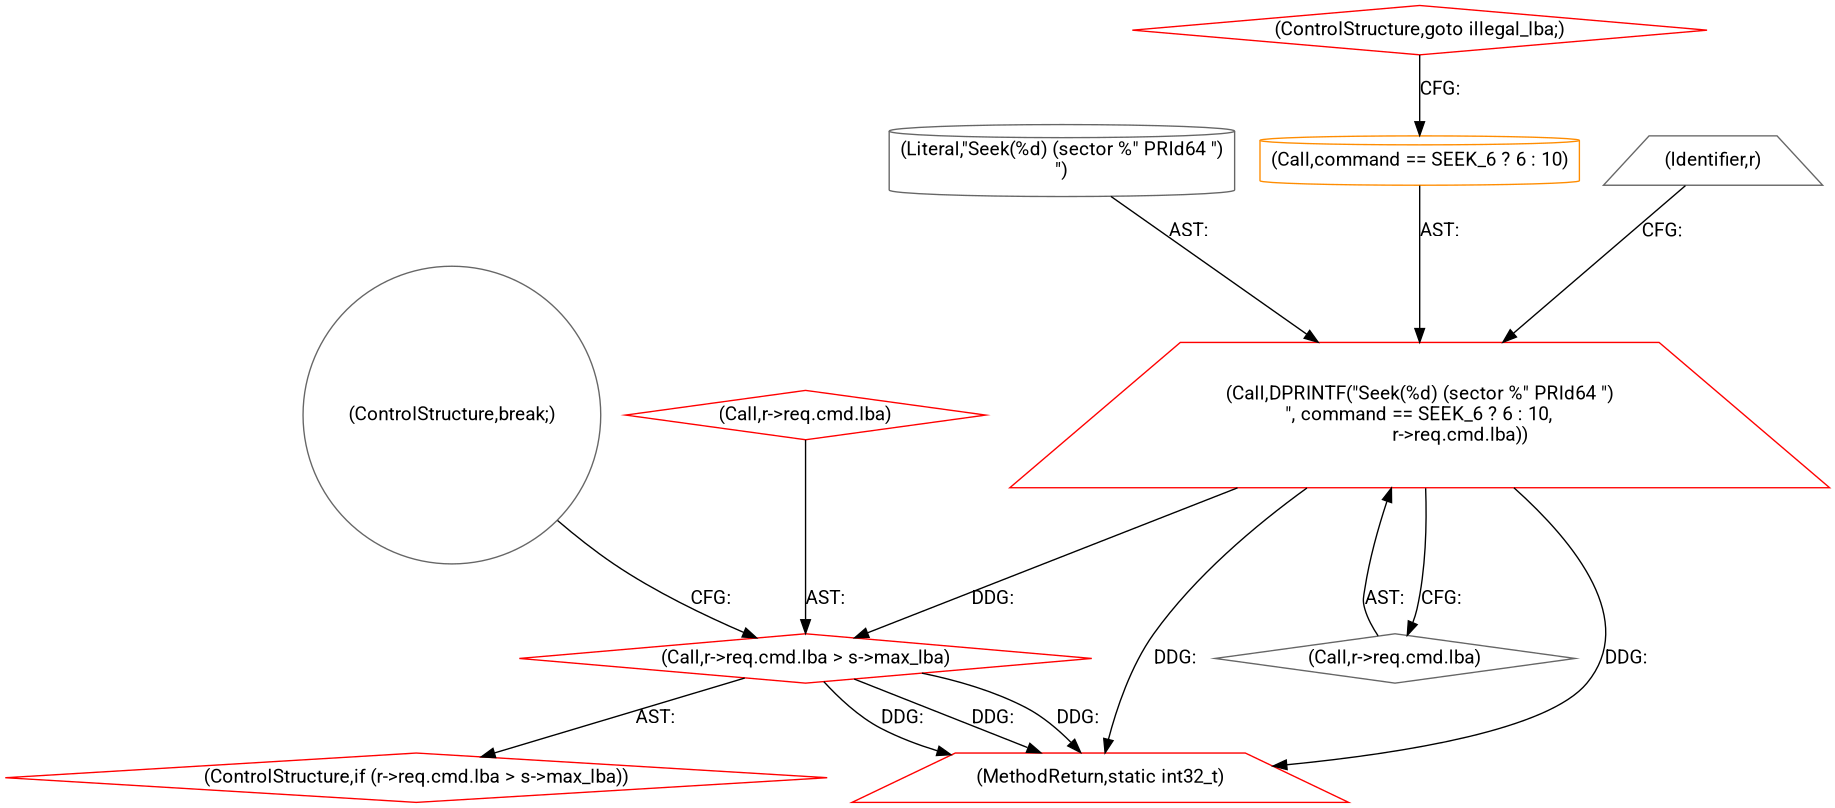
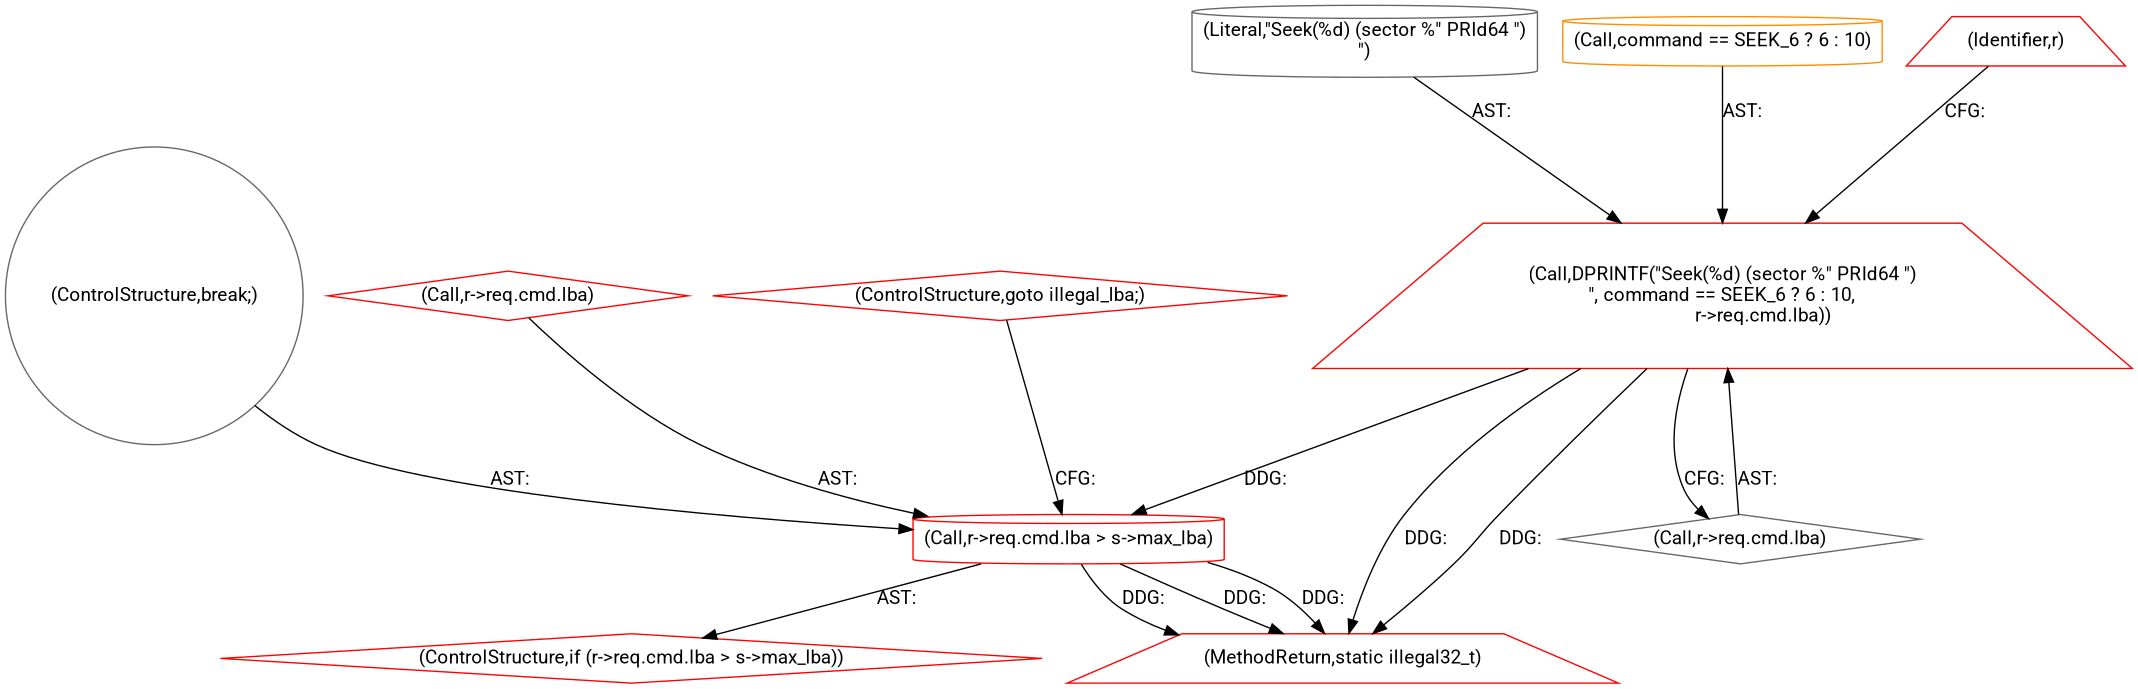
(1420, 88) -> (1032, 411)
(1713, 161) -> (2016, 41)
(714, 599) -> (513, 480)
(806, 658) -> (1069, 539)
(1100, 778) -> (1343, 658)
